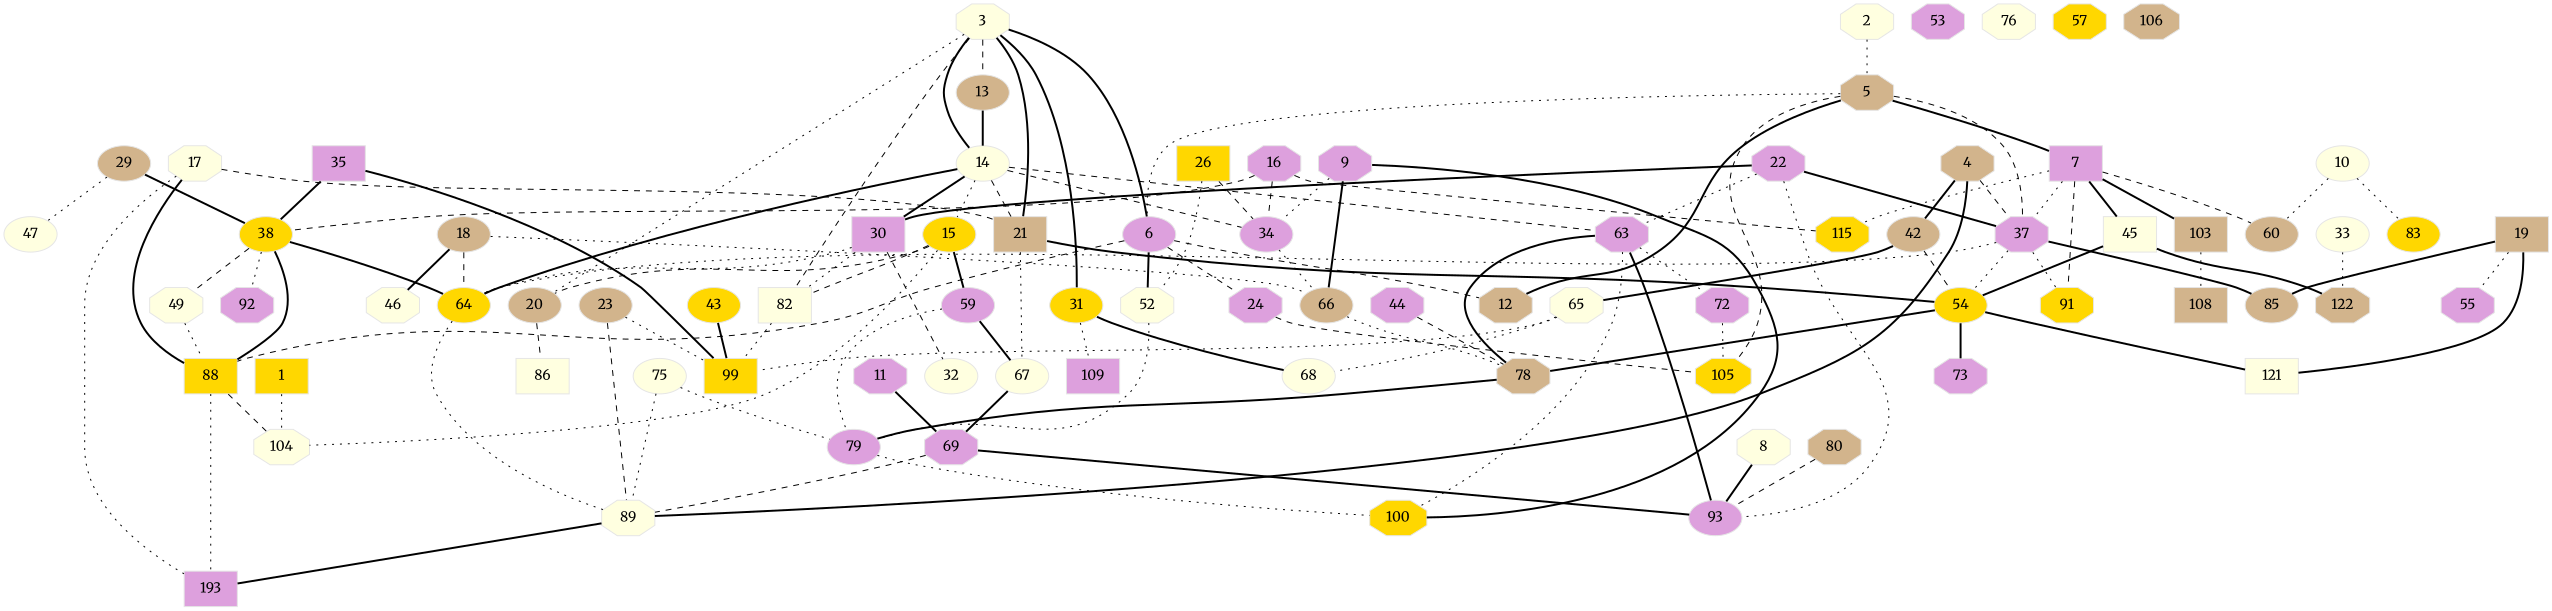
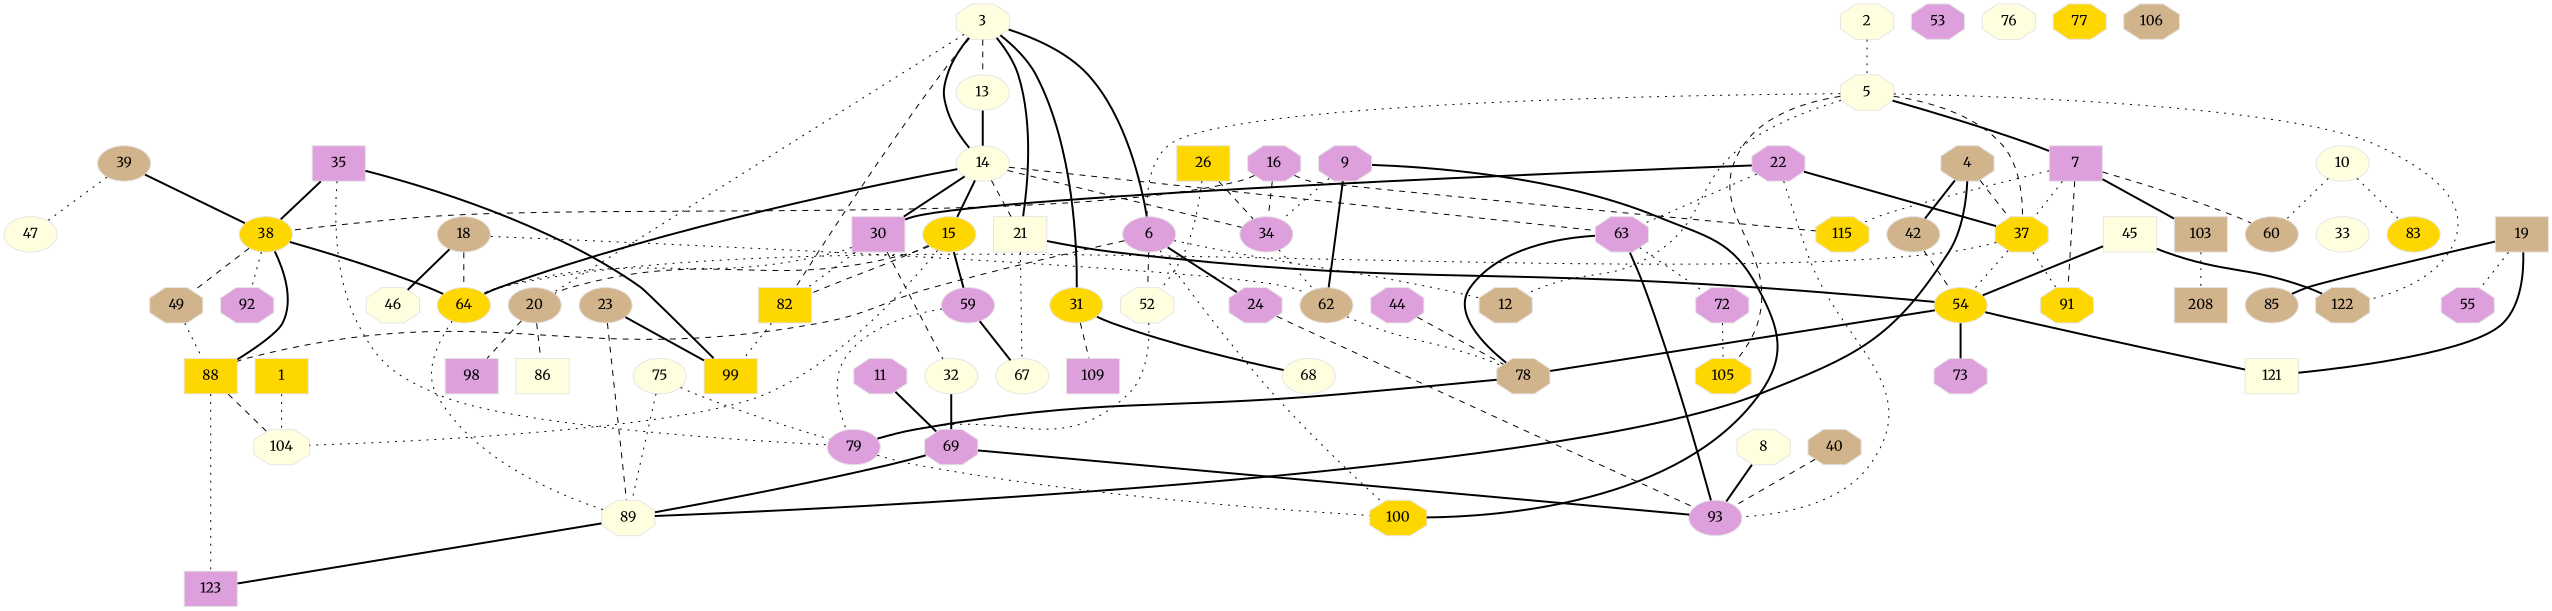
(2080, 22) -> (2080, 22)
(983, 93) -> (983, 93)
(1867, 93) -> (1867, 93)
(124, 163) -> (124, 163)
(195, 163) -> none
(966, 199) -> (966, 199)
(2103, 199) -> none
(1694, 213) -> (1694, 213)
(1020, 234) -> (1020, 234)
(2022, 234) -> (2022, 234)
(1148, 266) -> (1148, 266)
(2151, 266) -> none
(1202, 270) -> (1202, 270)
(2343, 270) -> (2258, 118)
(1396, 280) -> (1396, 280)
(176, 305) -> (176, 305)
(714, 305) -> none
(785, 305) -> (785, 305)
(1326, 305) -> (1326, 305)
(1577, 305) -> none
(2201, 305) -> (2201, 305)
(653, 332) -> (653, 332)
(1085, 341) -> (1085, 341)
(1506, 352) -> (1485, 412)
none -> (472, 376)
(1557, 405) -> (1264, 383)
(987, 411) -> (951, 412)
none -> (504, 412)
(1835, 447) -> (1835, 447)
(791, 486) -> (791, 486)
(211, 589) -> (211, 589)
